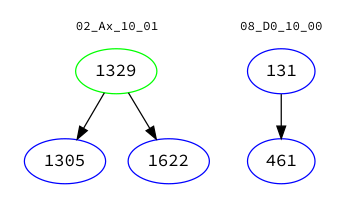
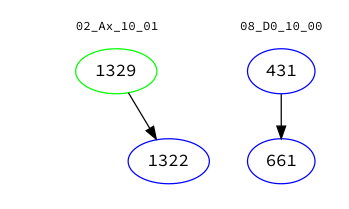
(281, 71) -> (281, 71)
(65, 161) -> none
(169, 161) -> (169, 161)
(281, 161) -> (281, 161)
